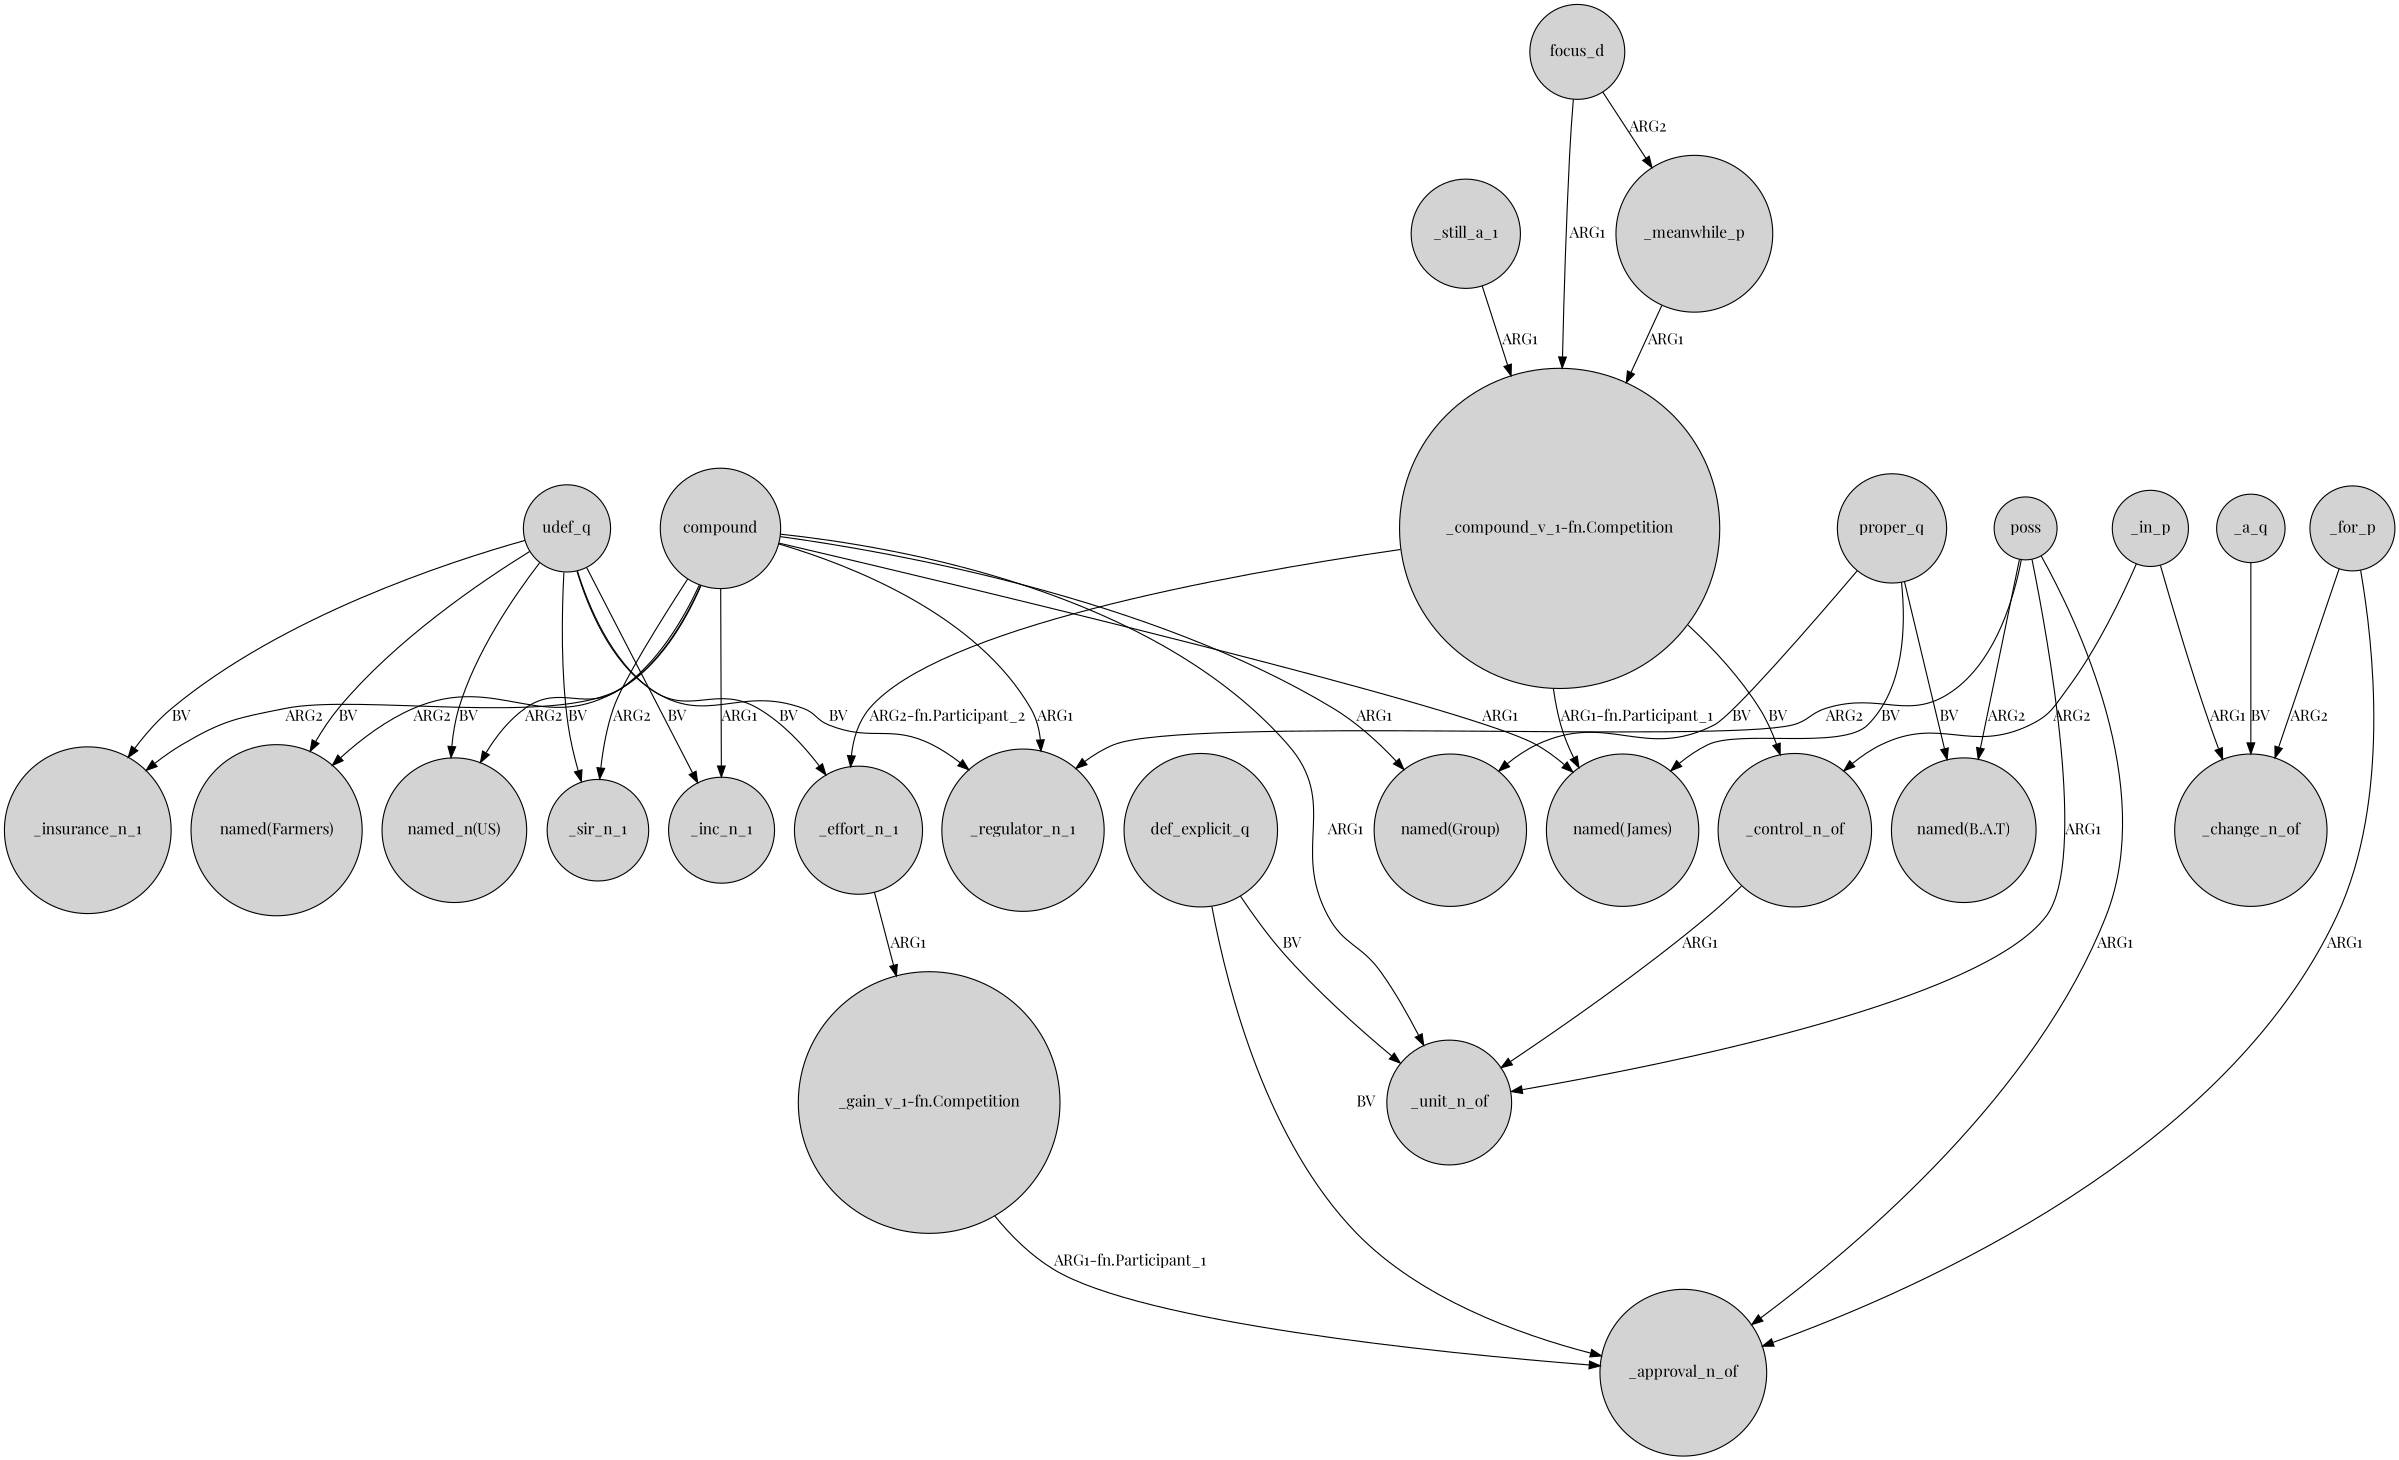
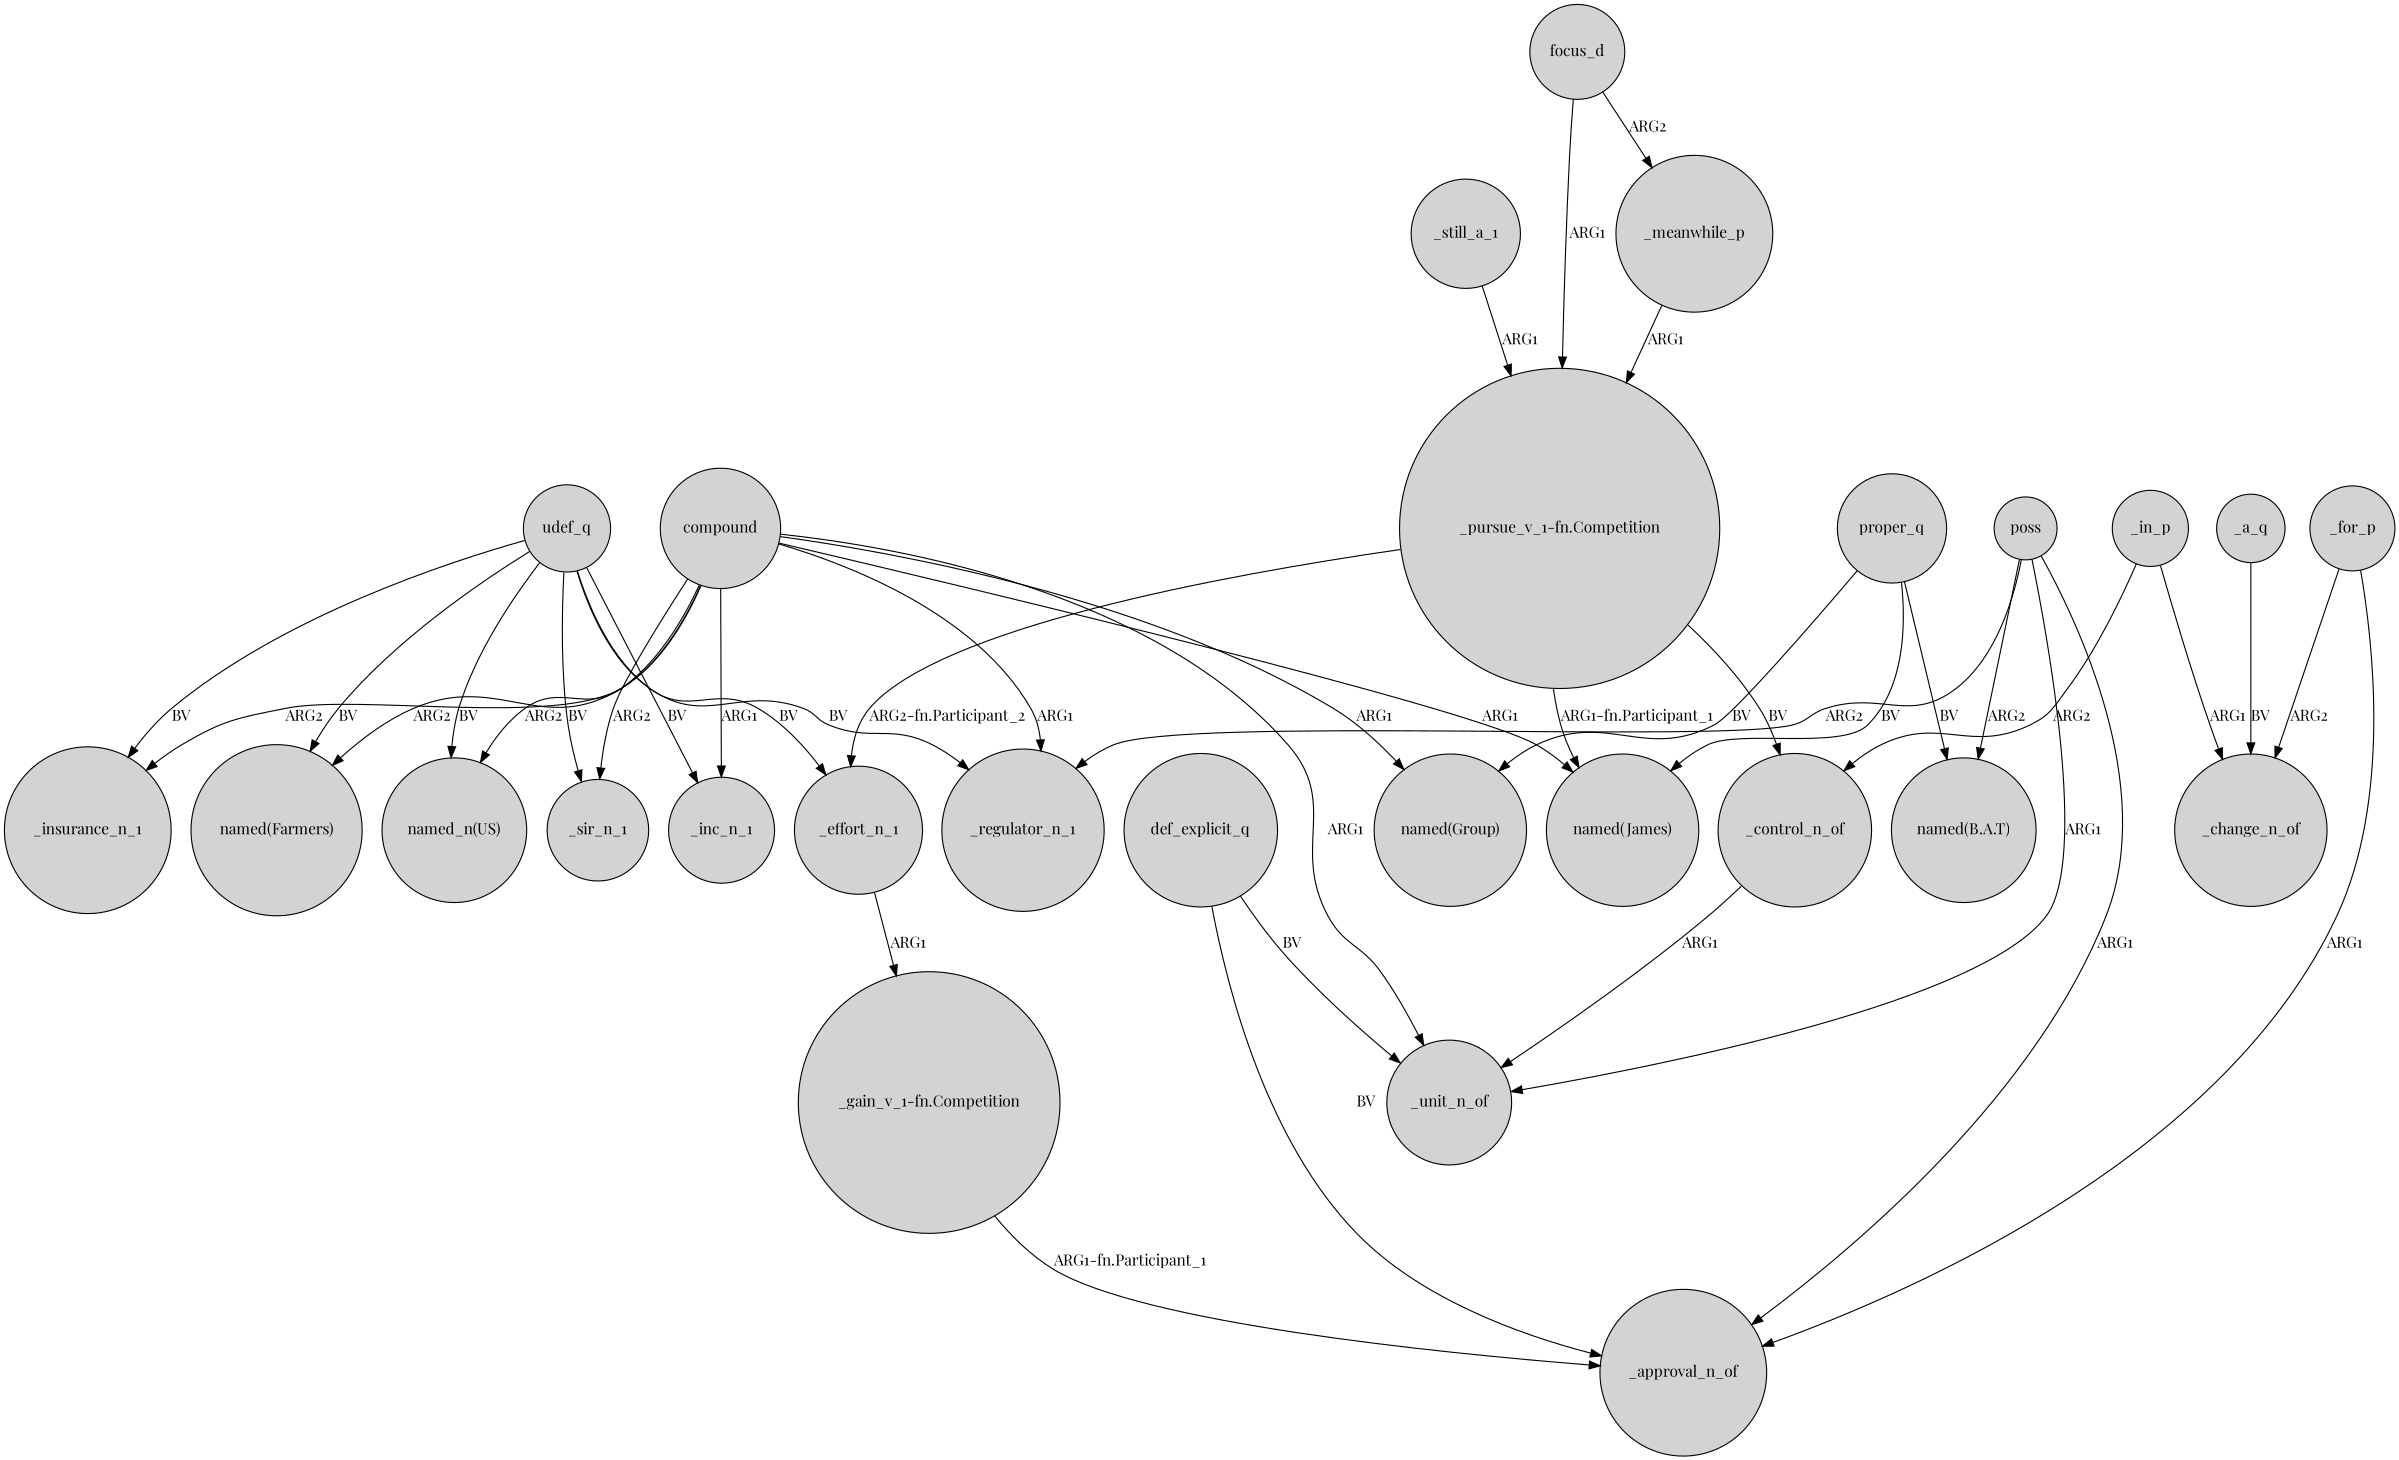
(1560, 528) -> (1560, 528)
